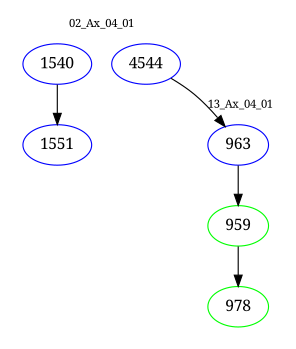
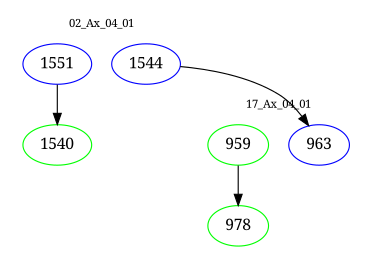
(57, 64) -> (57, 145)
(146, 64) -> (146, 64)
(57, 99) -> (57, 99)
(240, 105) -> (279, 105)
(238, 180) -> none
